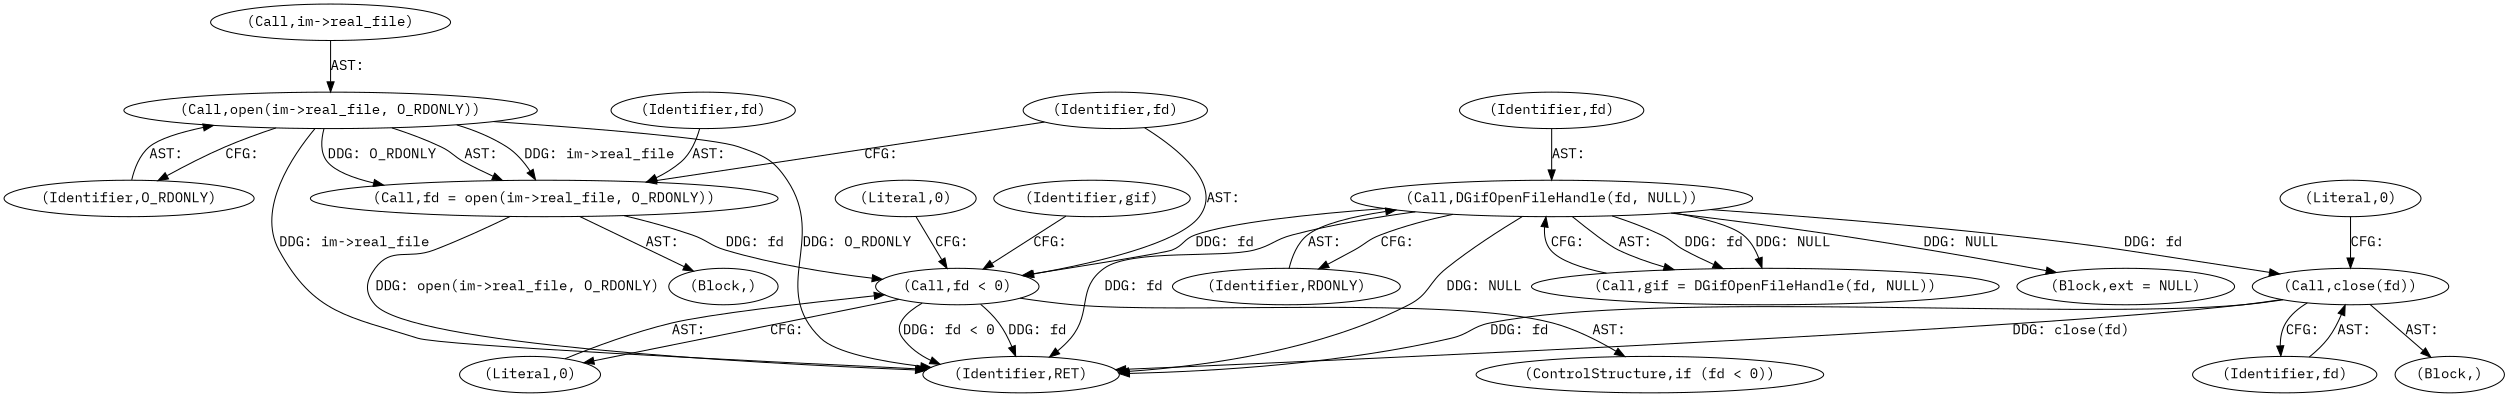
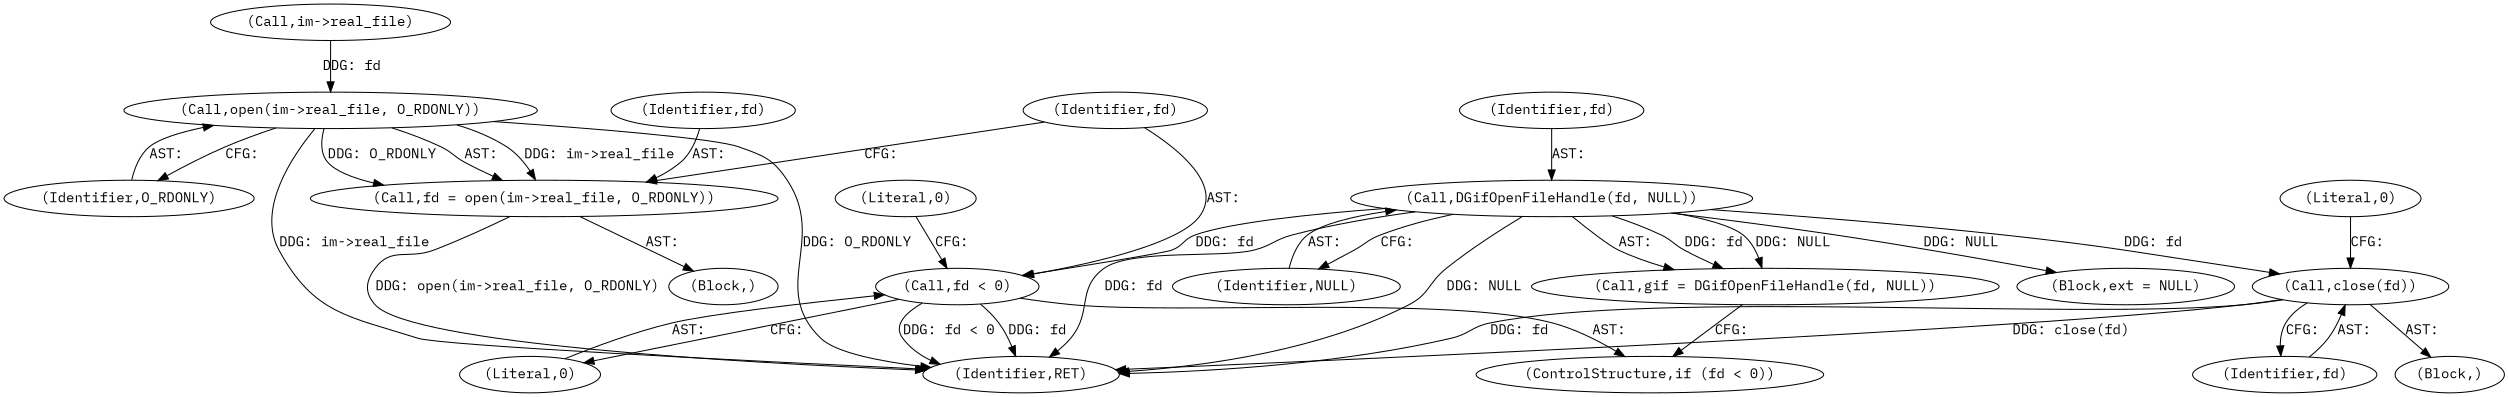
(352, 66) -> (352, 66)
(1092, 198) -> none
(746, 256) -> none
(1566, 261) -> (1712, 328)
(1286, 287) -> (1286, 287)
